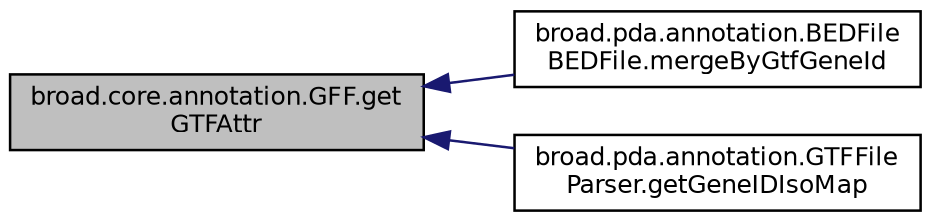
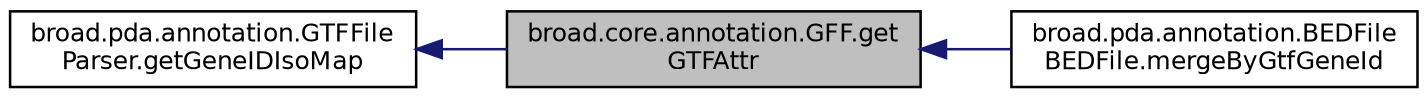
(482, 144) -> (474, 49)
